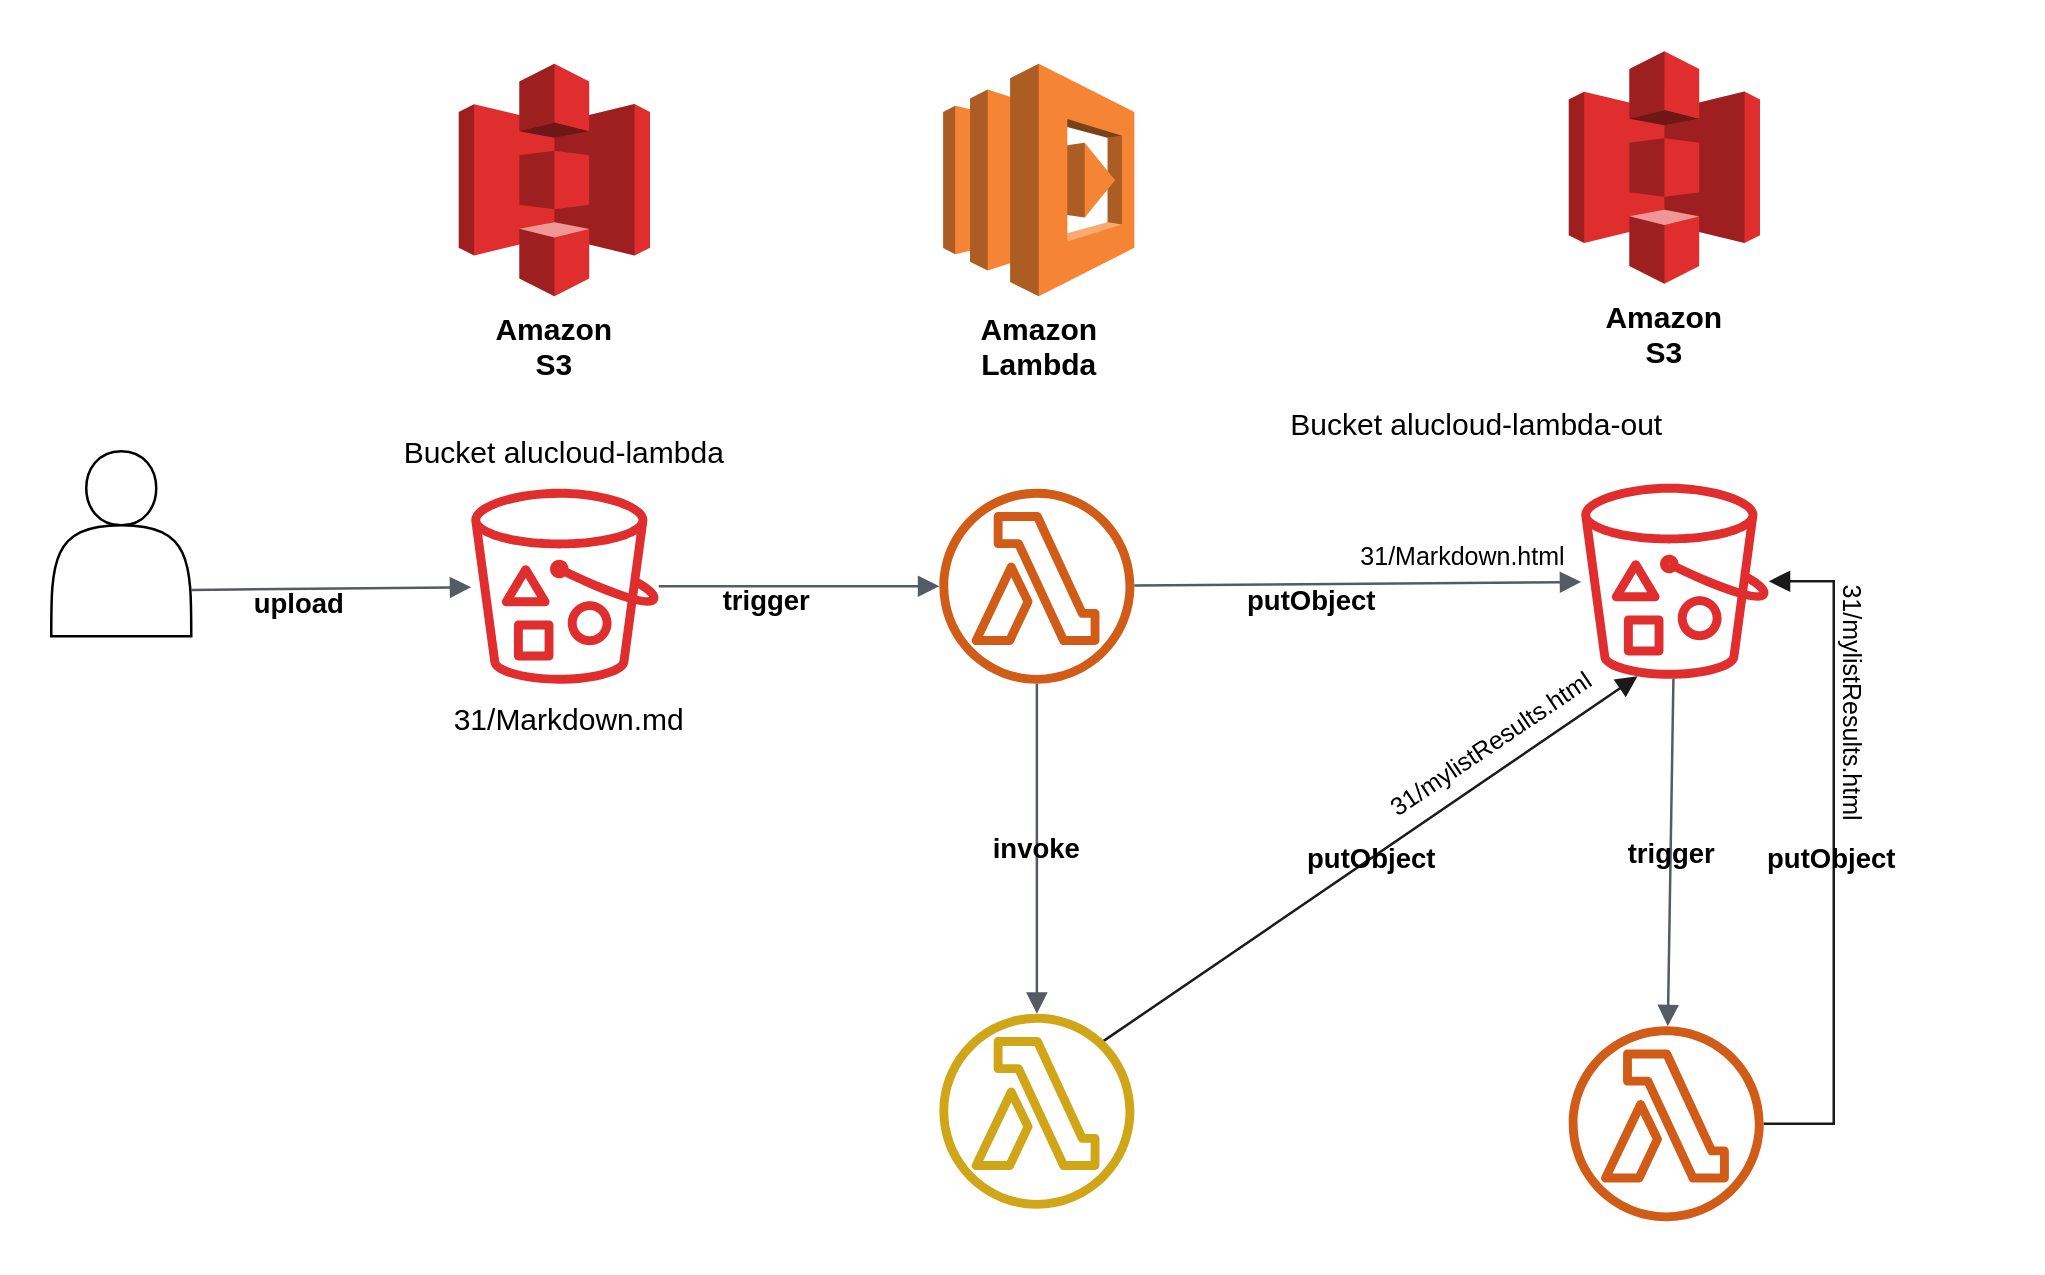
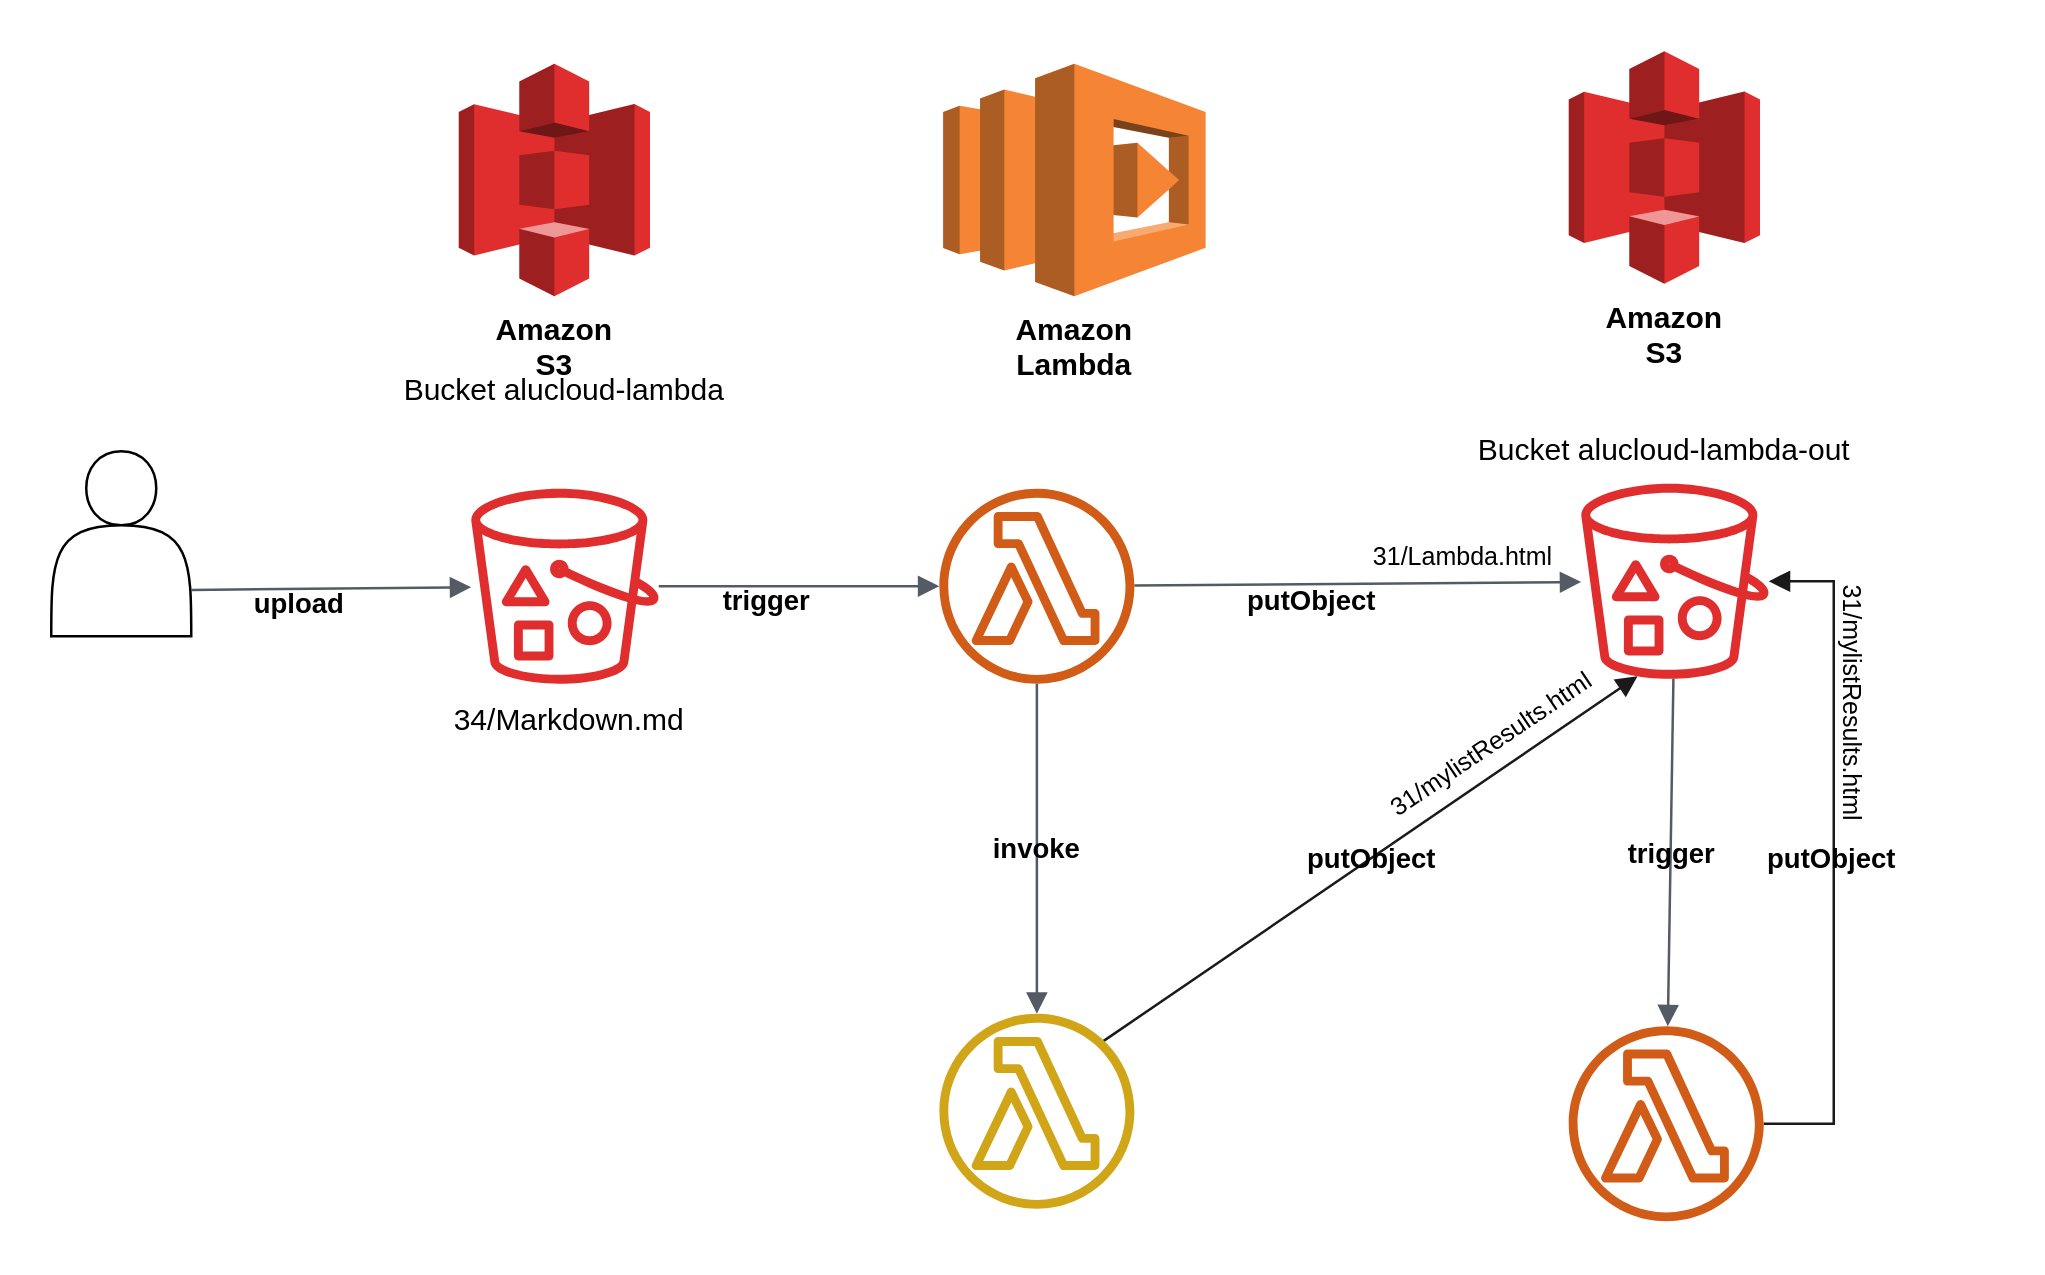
(1039, 180) -> (1074, 180)
(1477, 426) -> (1664, 451)
(565, 454) -> (565, 391)
(1464, 556) -> (1464, 556)
(570, 721) -> (570, 721)
